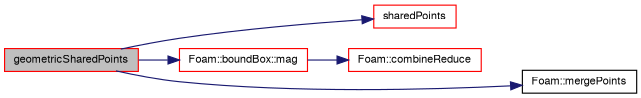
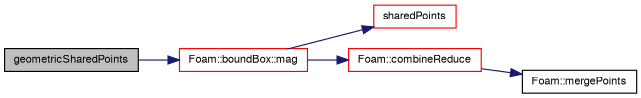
(241, 31) -> (325, 39)
(71, 60) -> (71, 60)
(313, 89) -> (496, 71)
